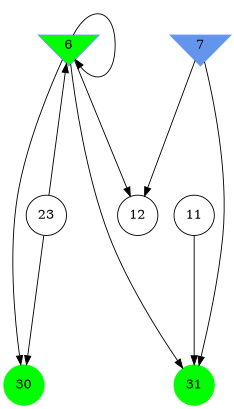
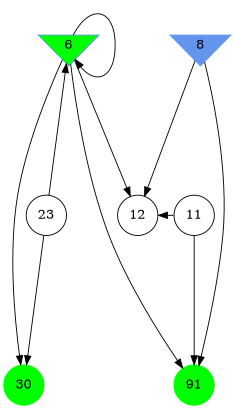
(200, 45) -> (200, 45)
none -> (171, 215)
(194, 385) -> (194, 385)
